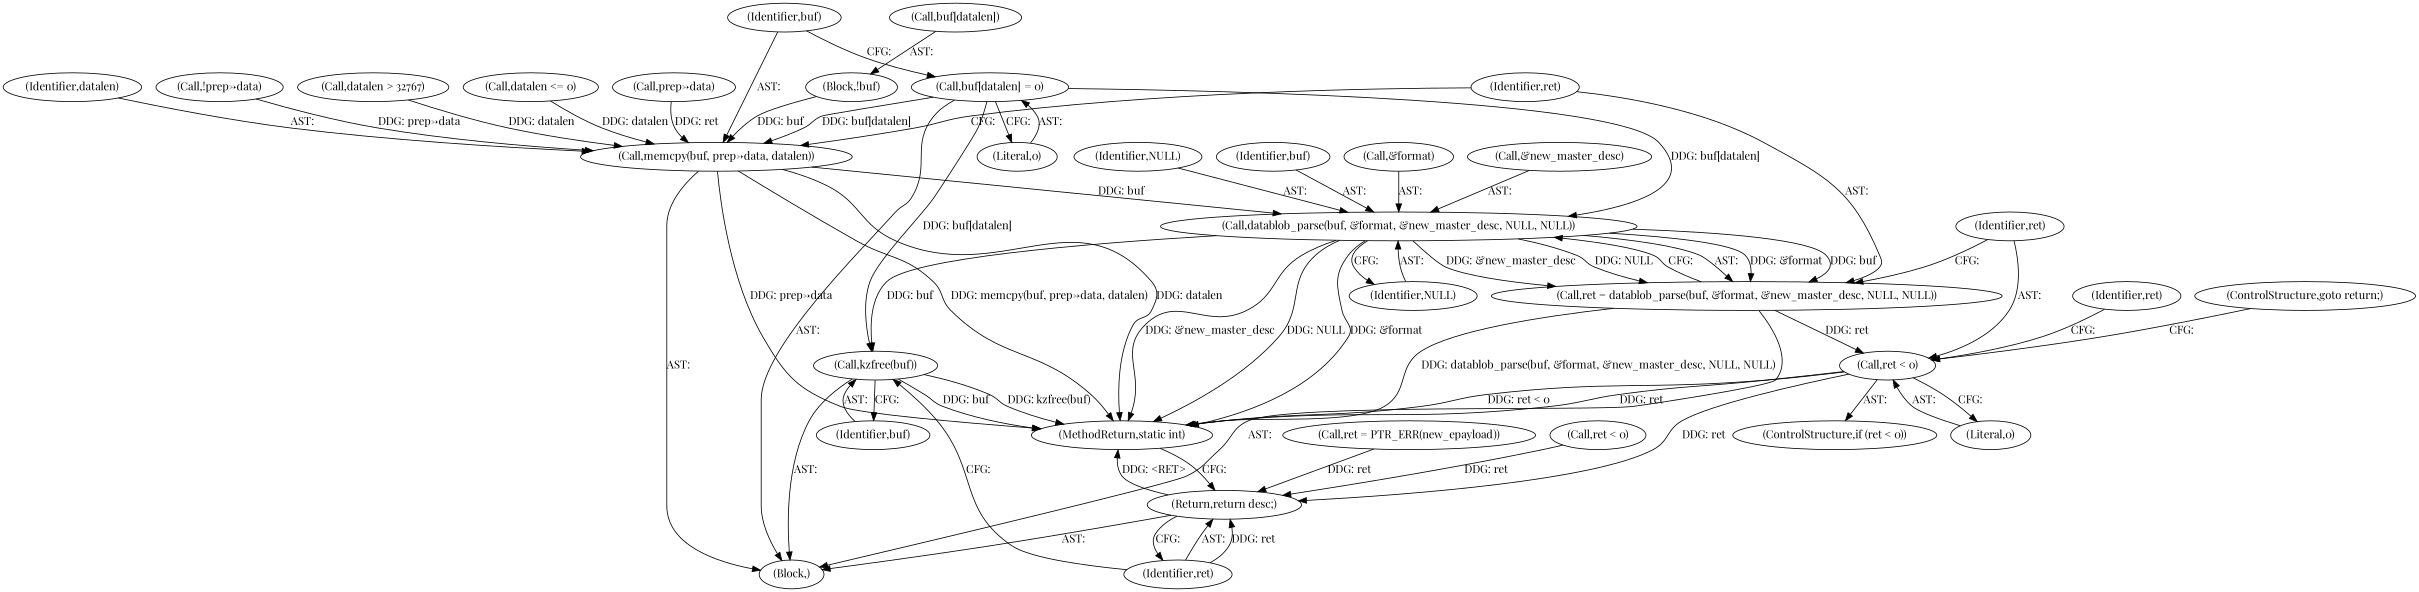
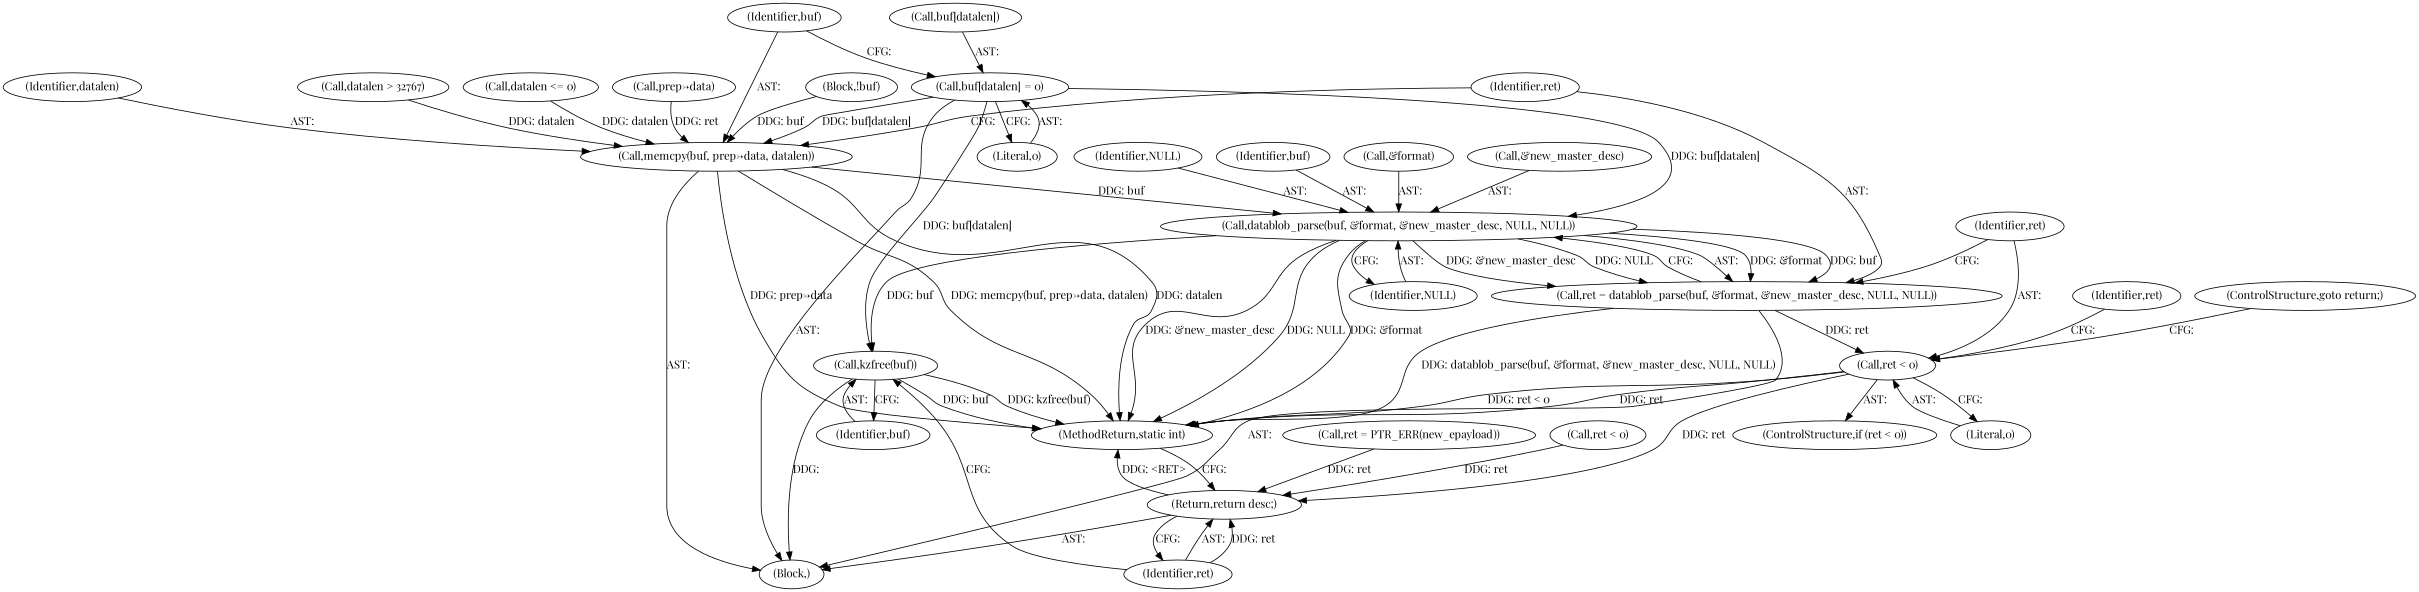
(907, 50) -> (971, 49)
(220, 87) -> none
(808, 470) -> (808, 470)
